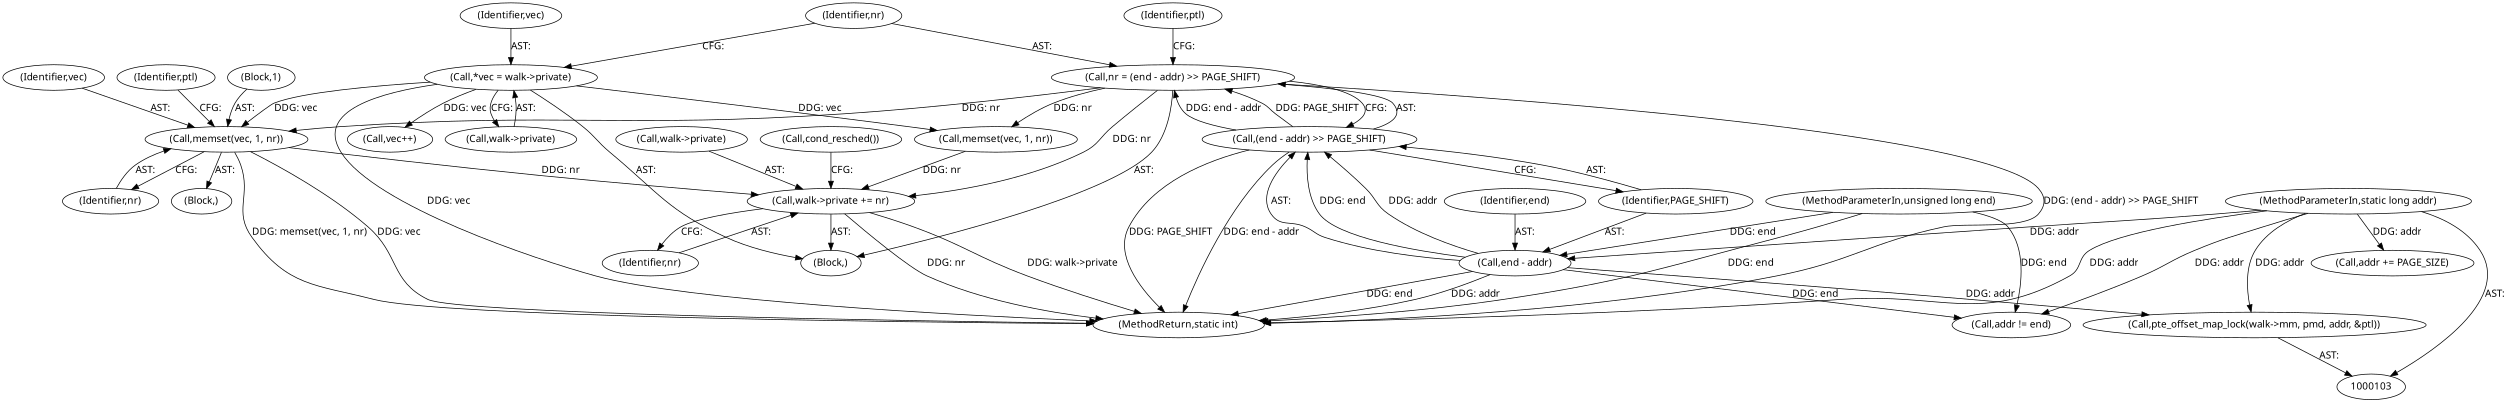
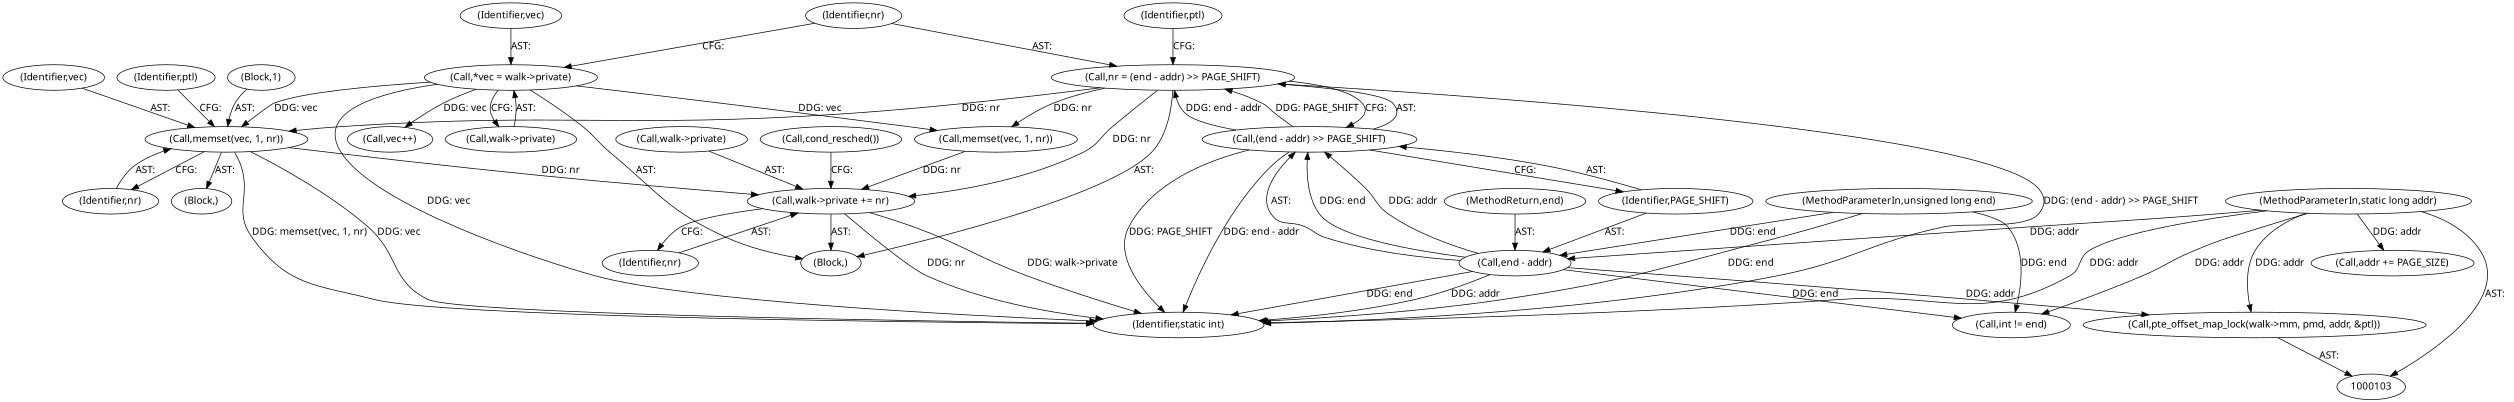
(1515, 201) -> (1515, 201)
(1179, 325) -> (1179, 325)
(2011, 325) -> (2011, 325)
